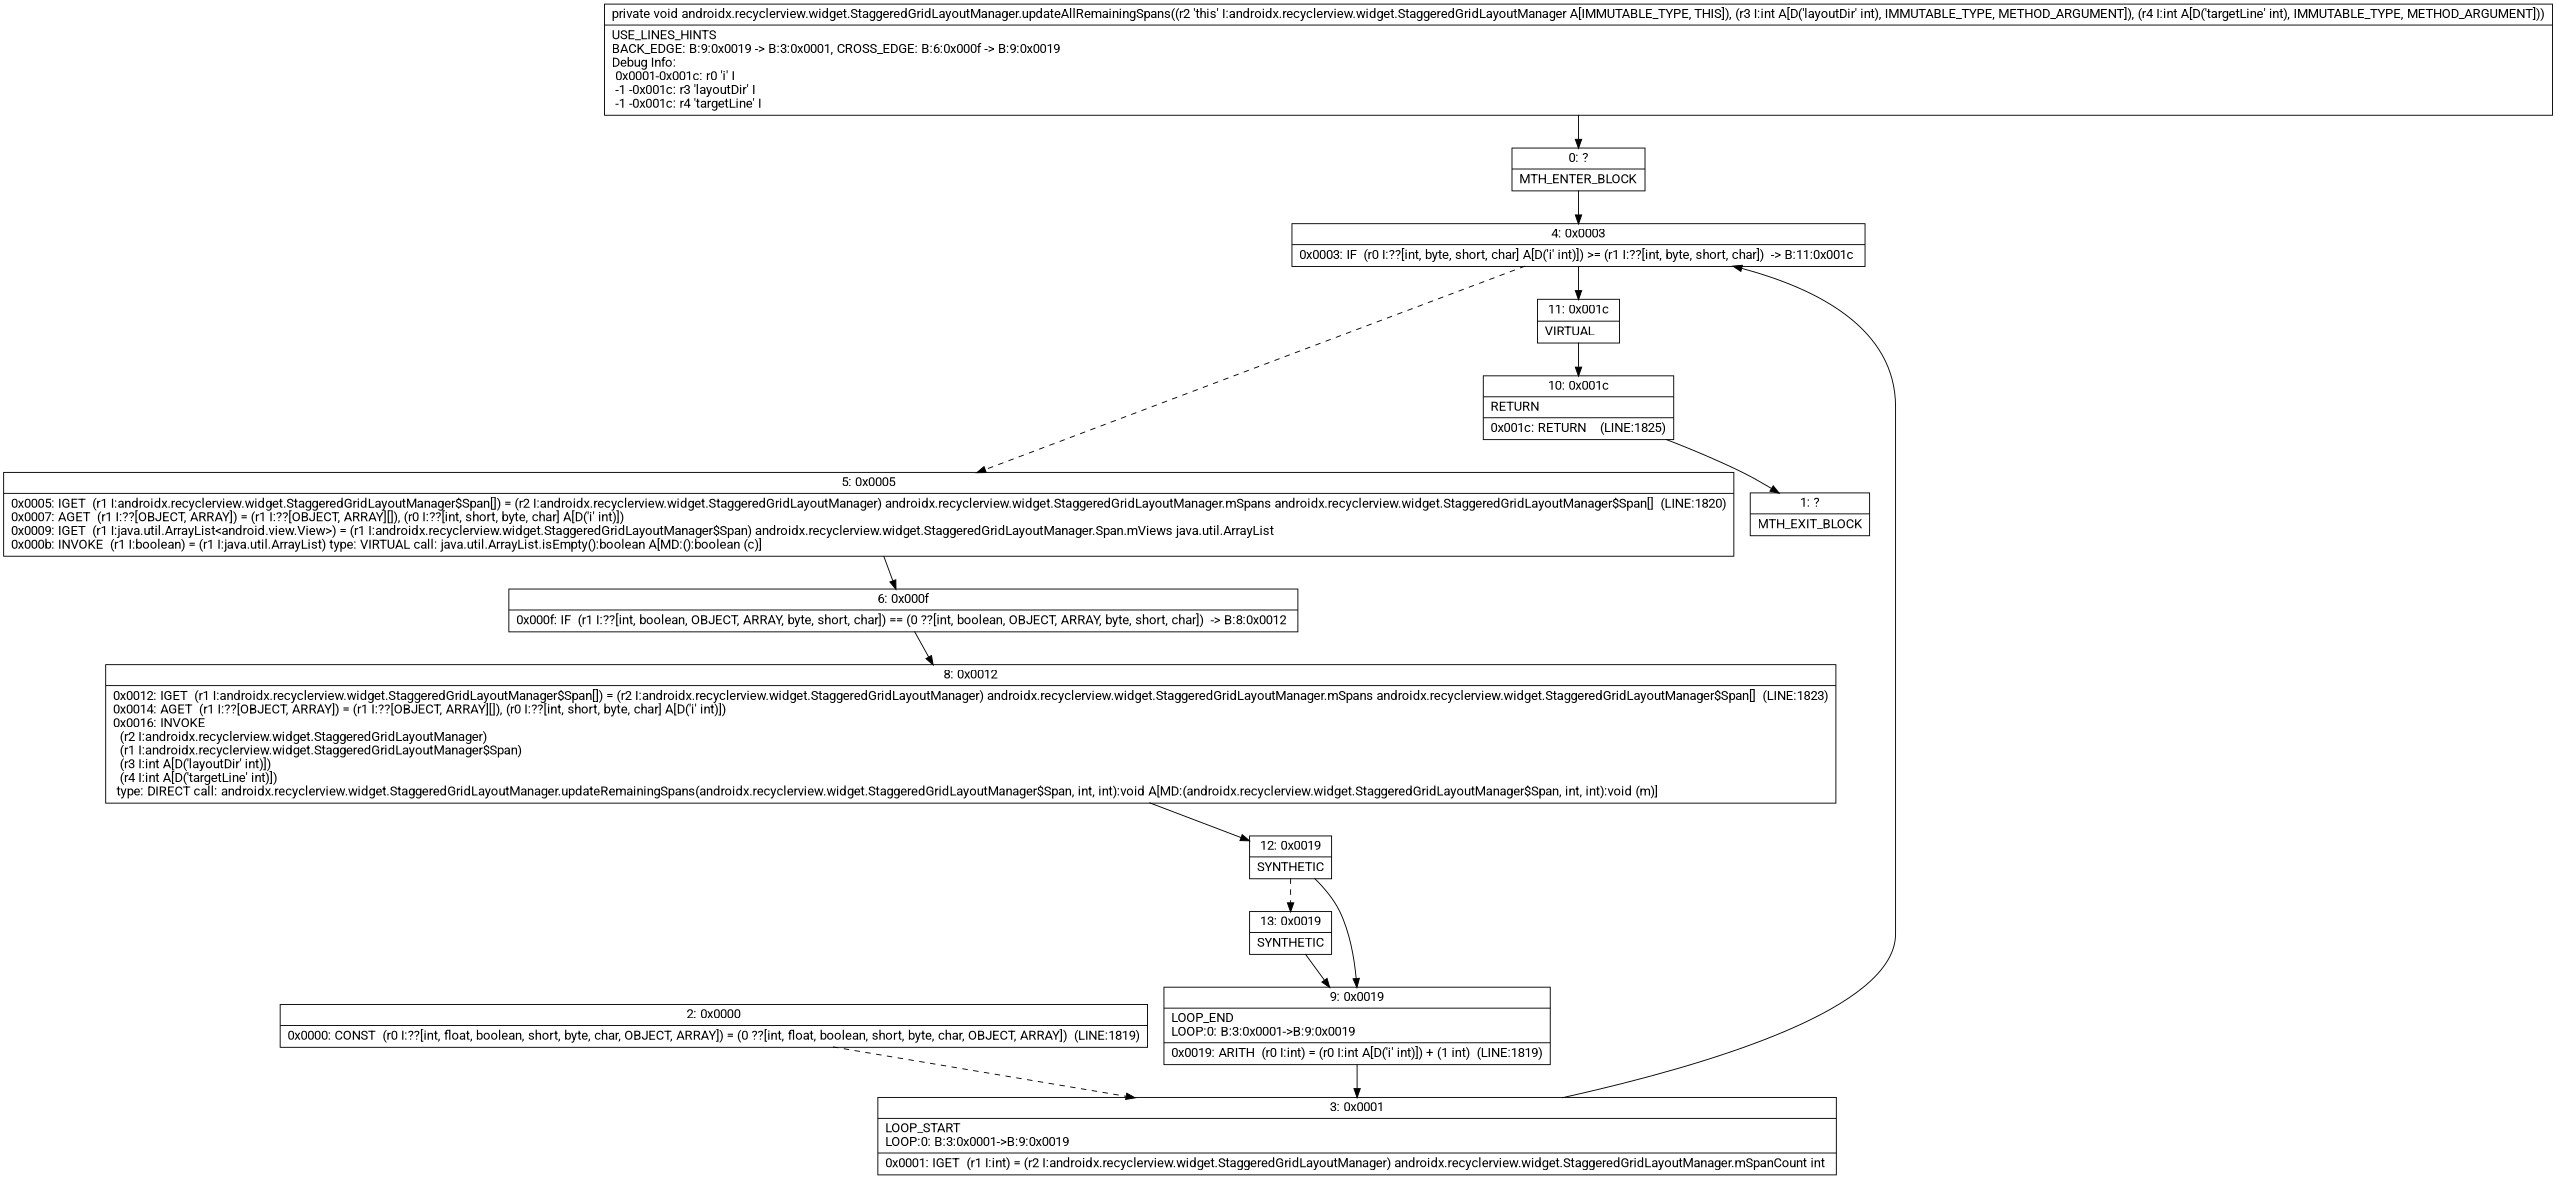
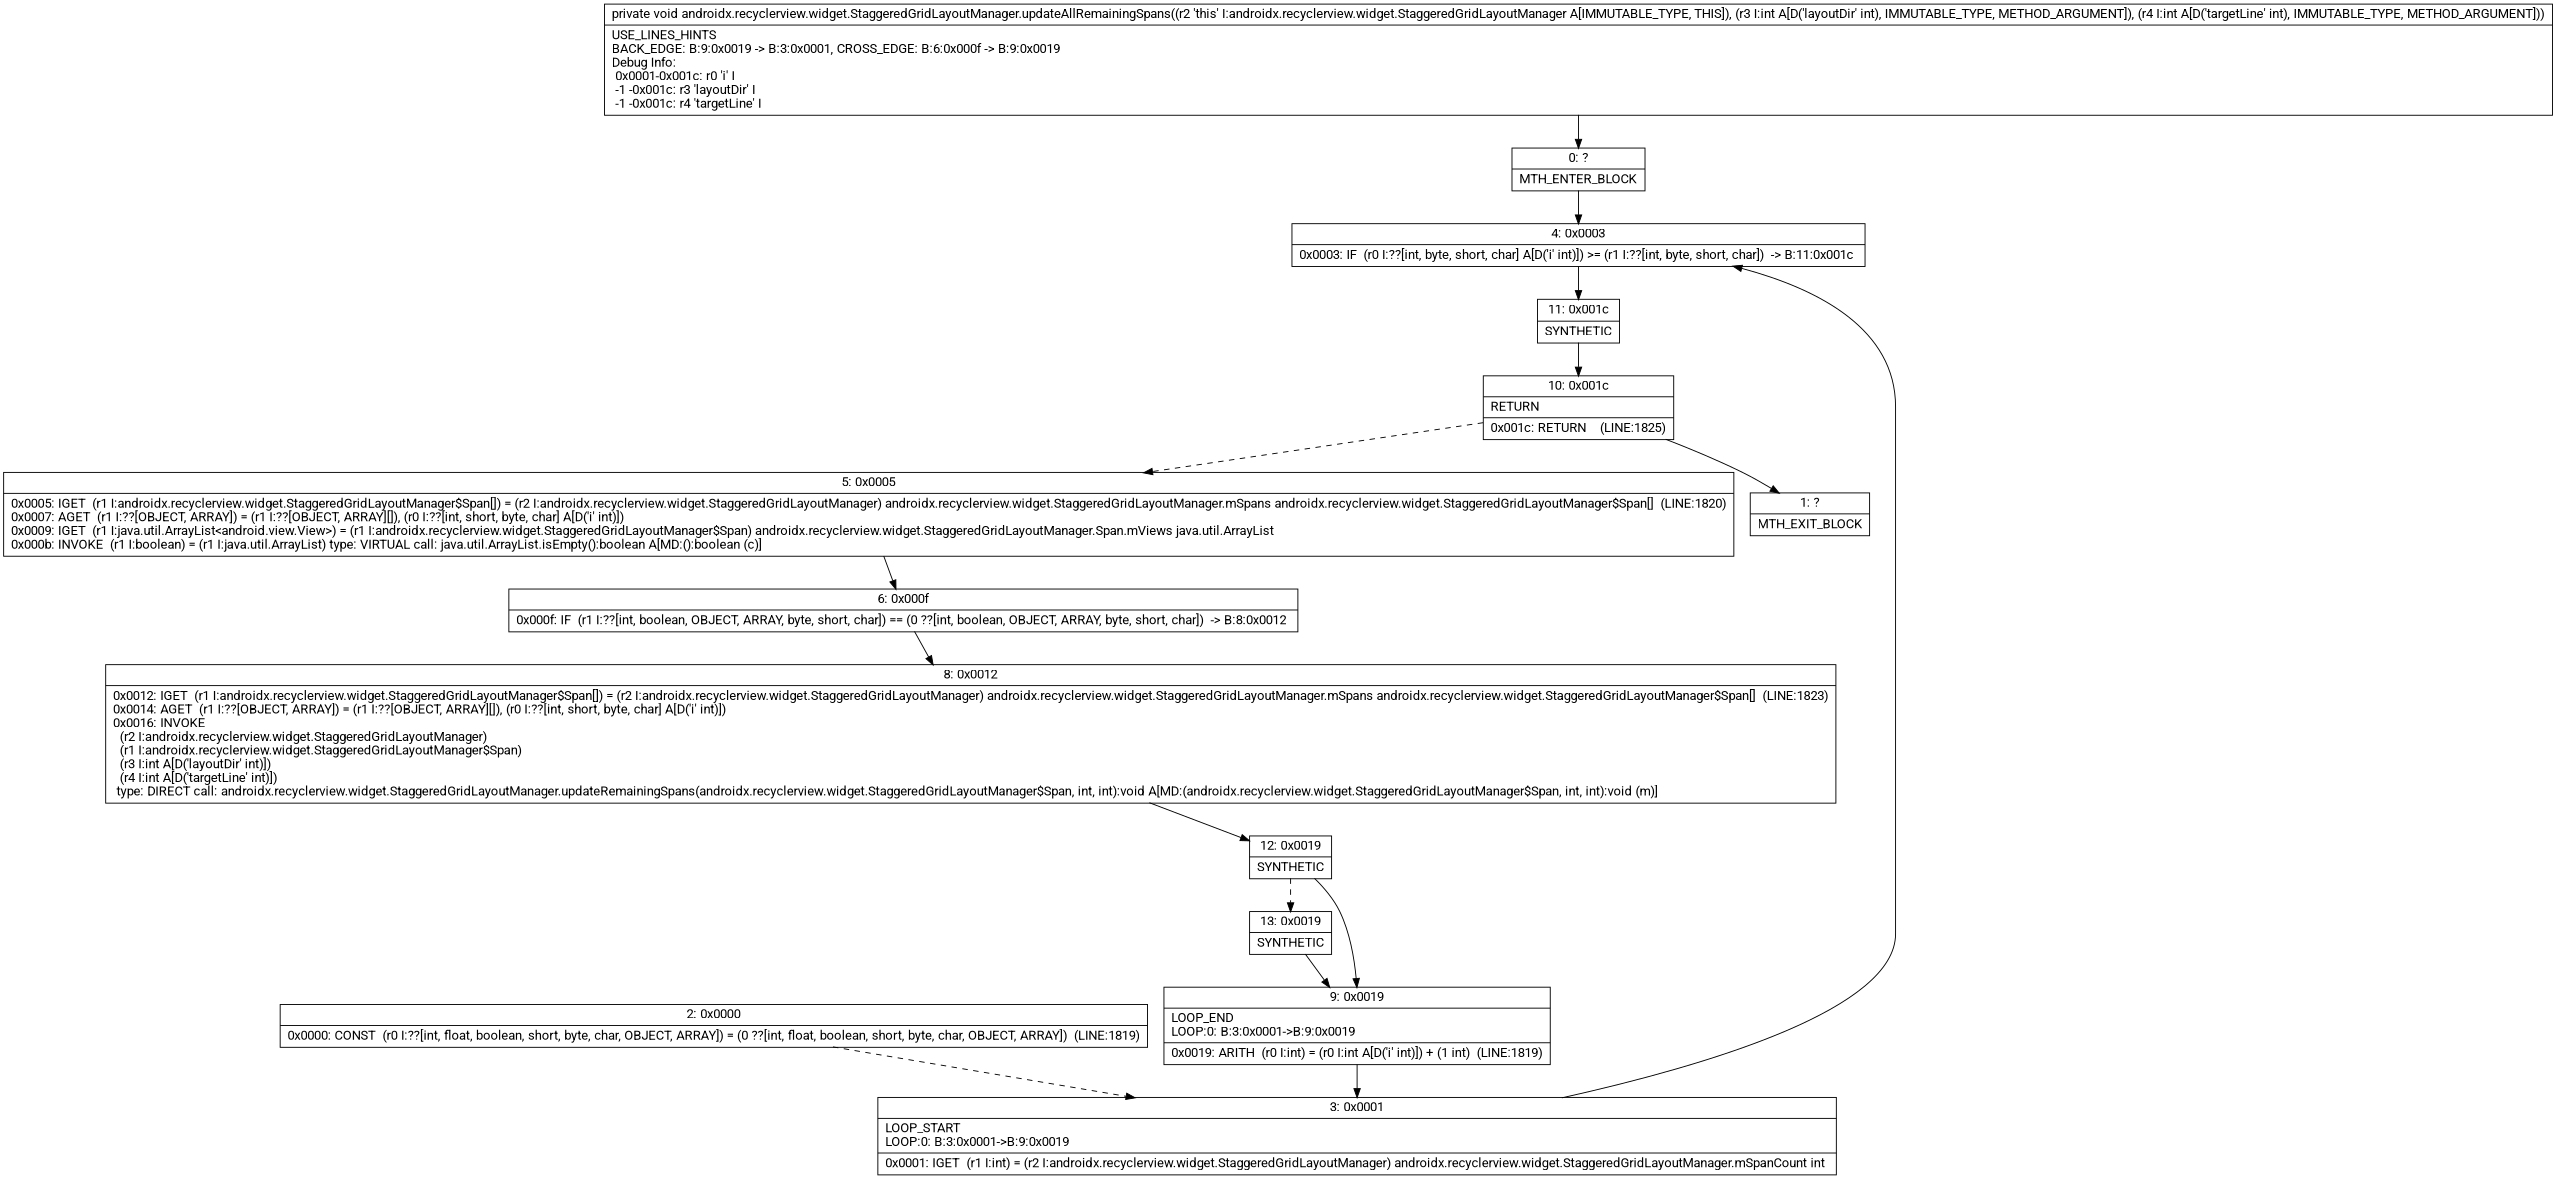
(1570, 332) -> (1578, 332)
(1255, 368) -> (1318, 447)
